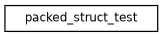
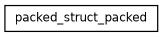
(81, 18) -> (81, 18)
